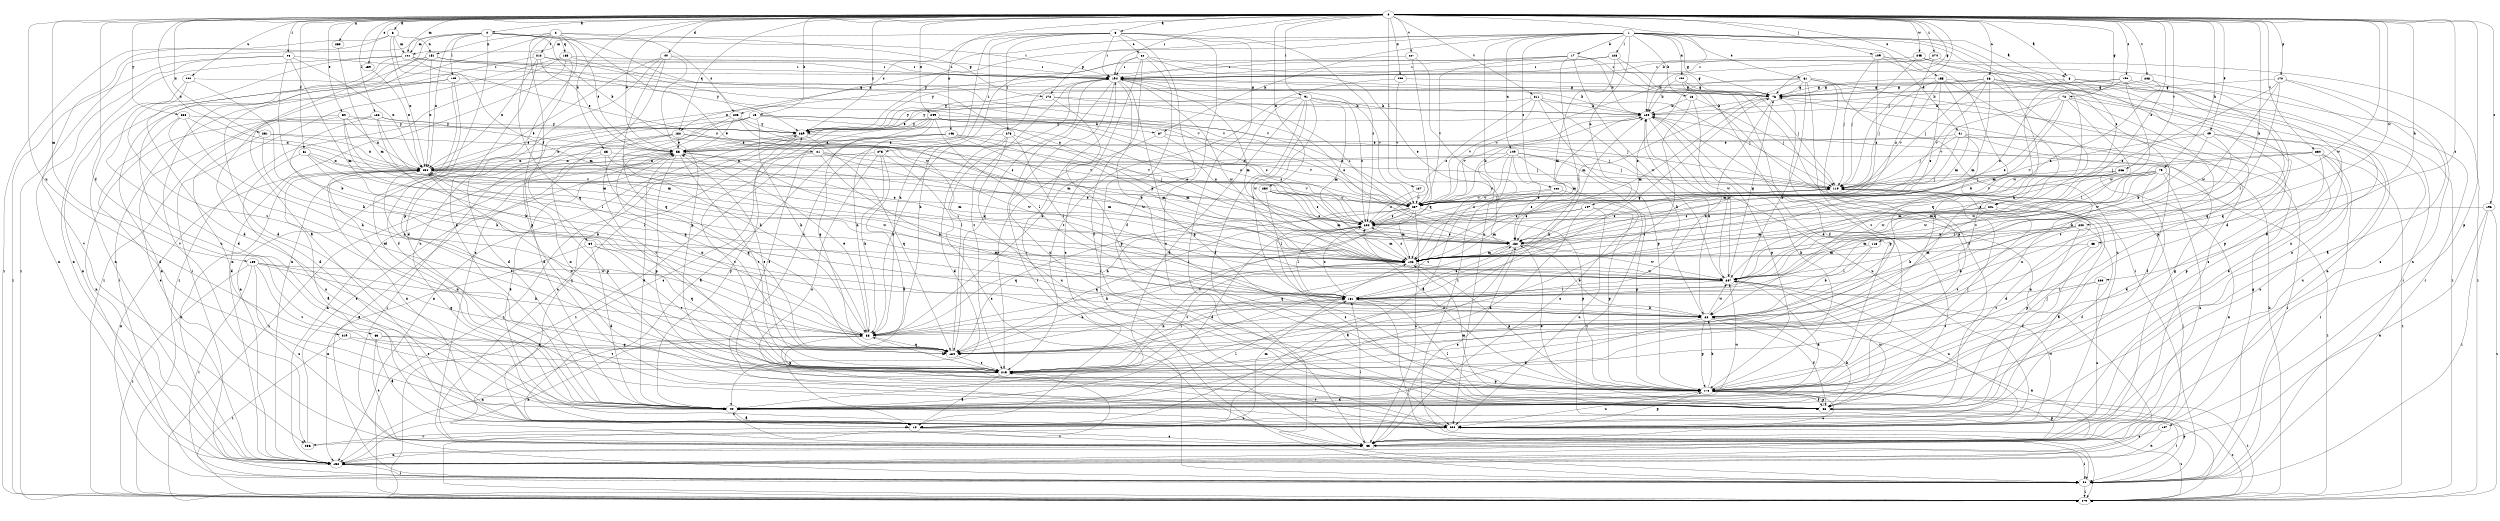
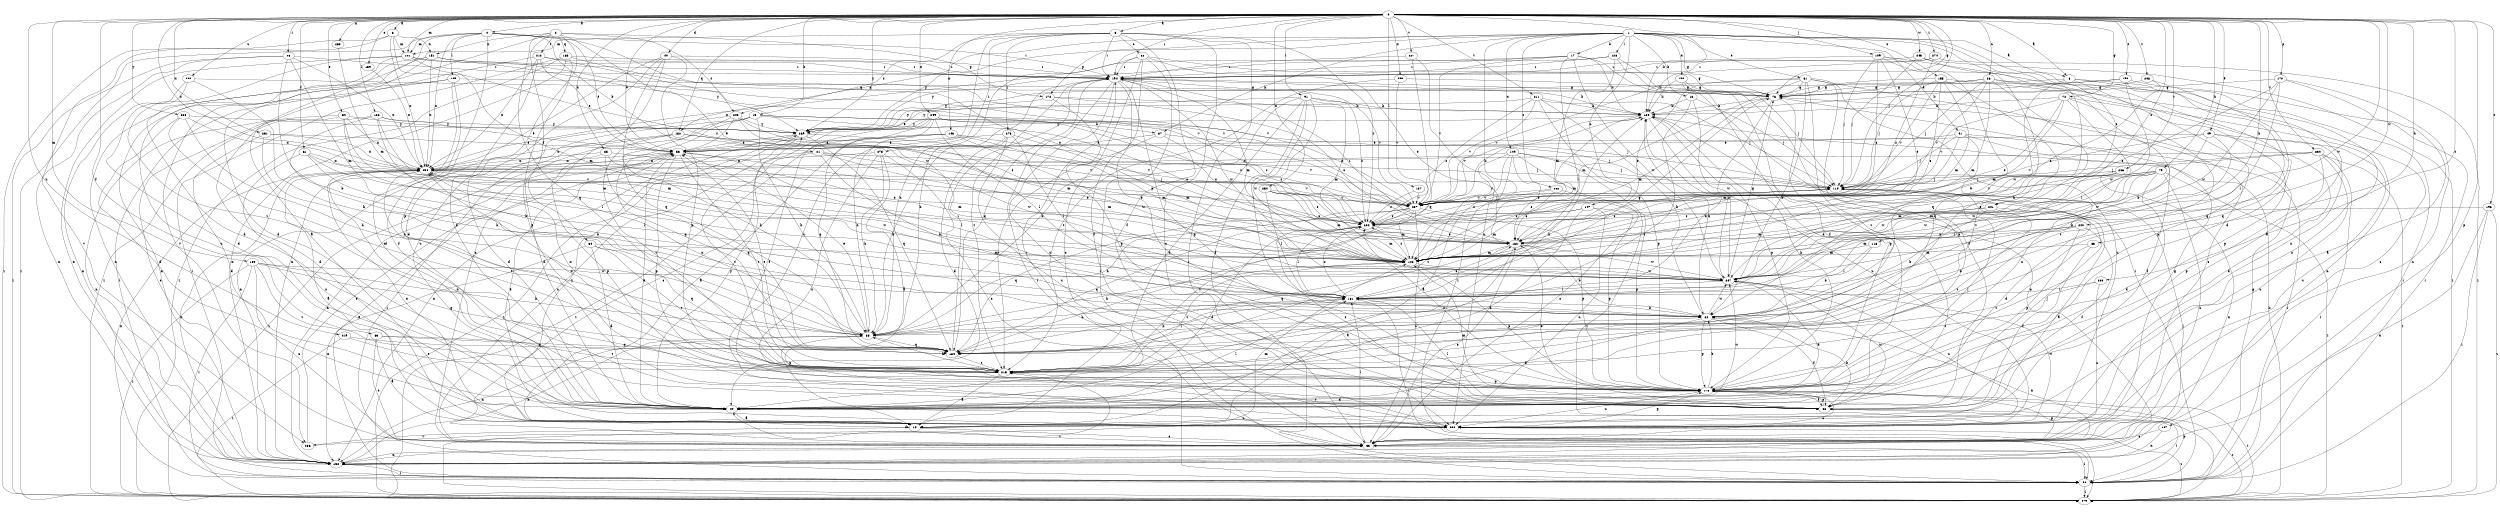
(678, 142) -> (944, 148)
(1760, 205) -> (1779, 195)
